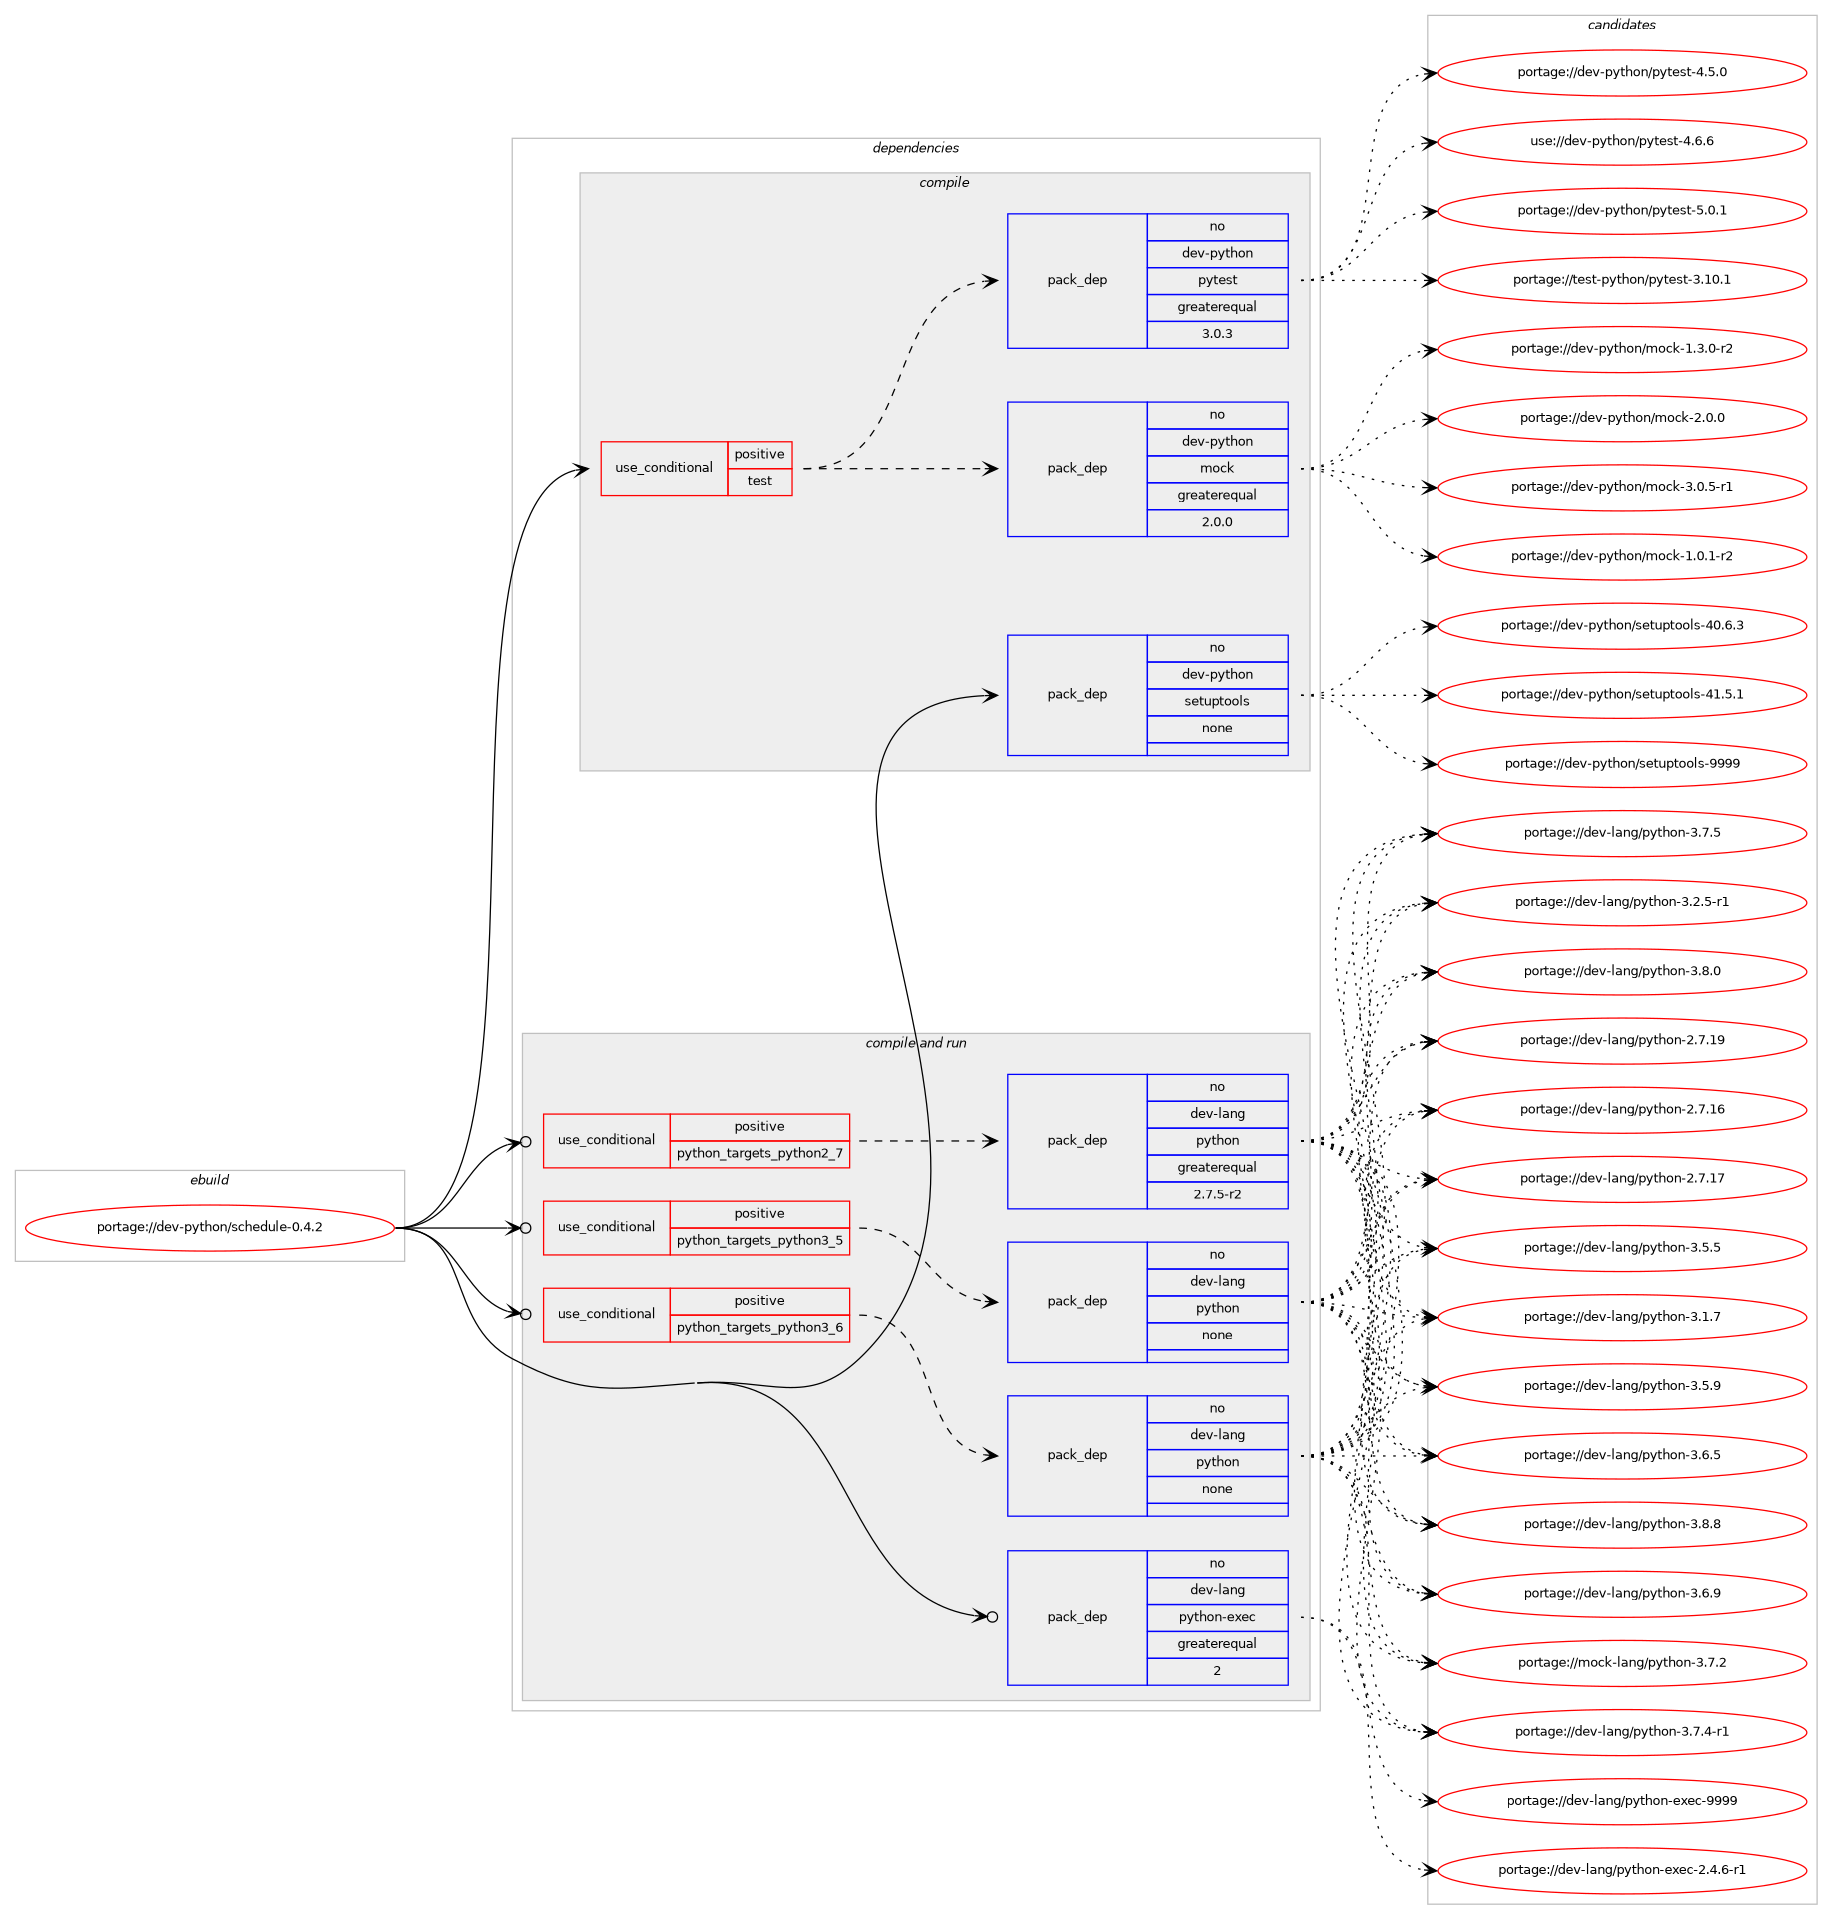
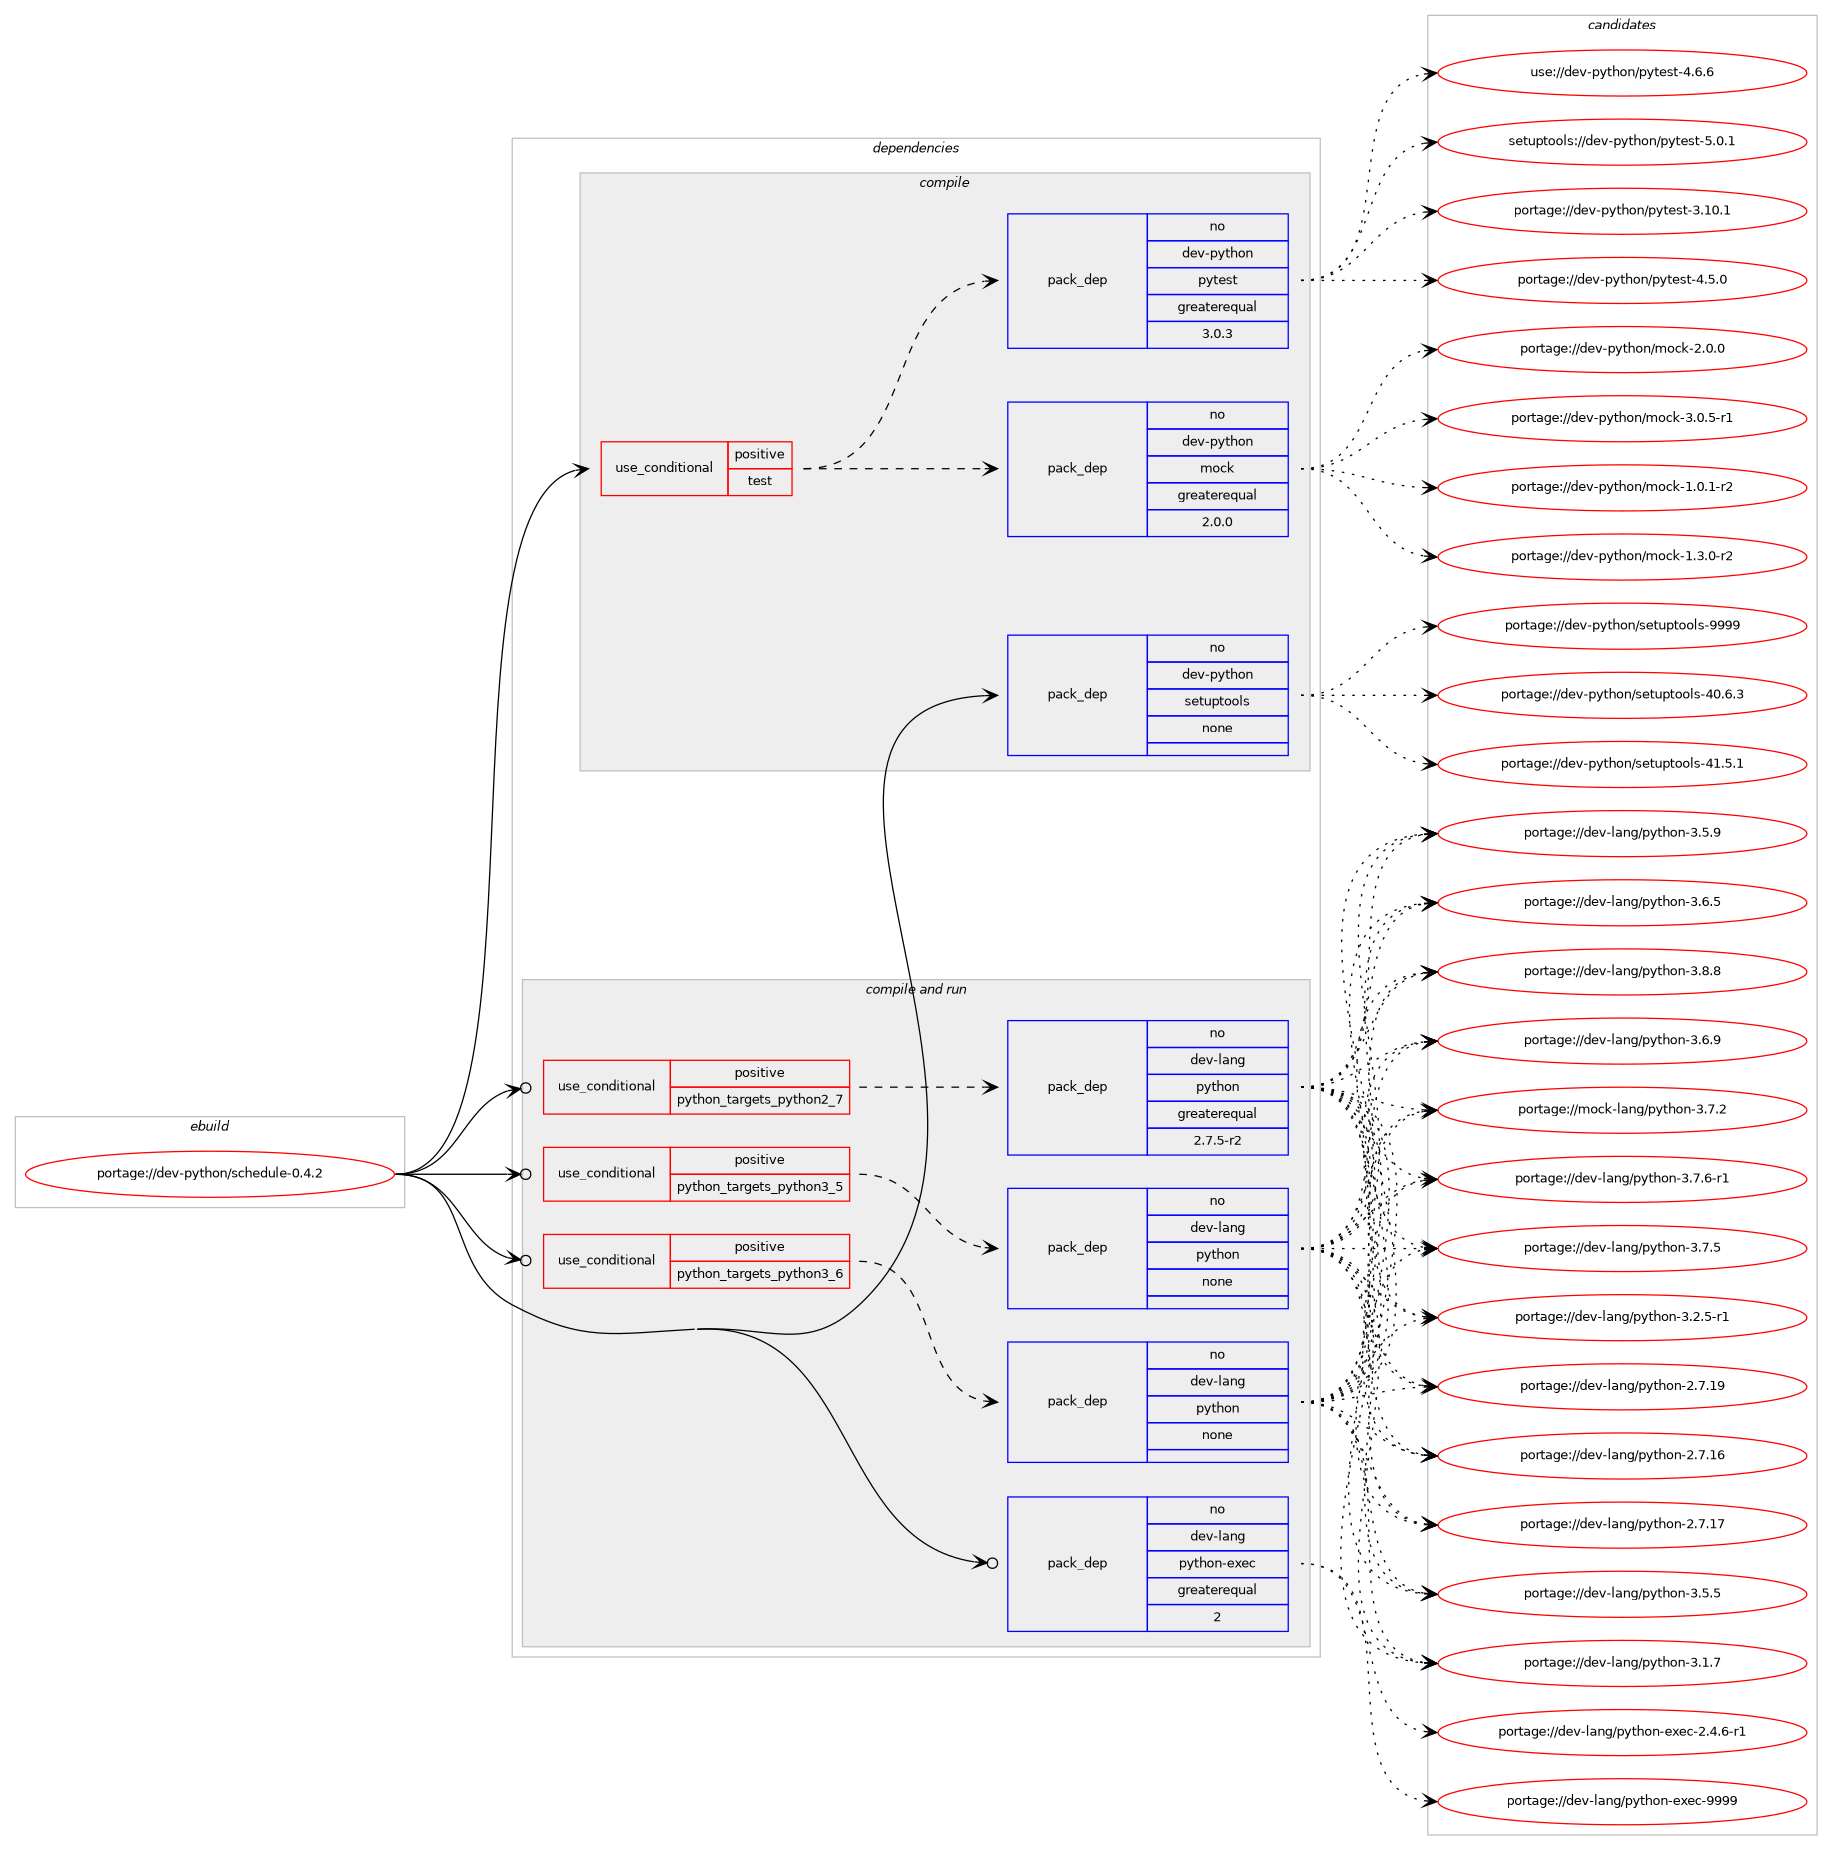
(1622, 211) -> (1622, 142)
(1622, 280) -> (1622, 211)
(1622, 972) -> none
(1622, 1733) -> (1622, 1179)
